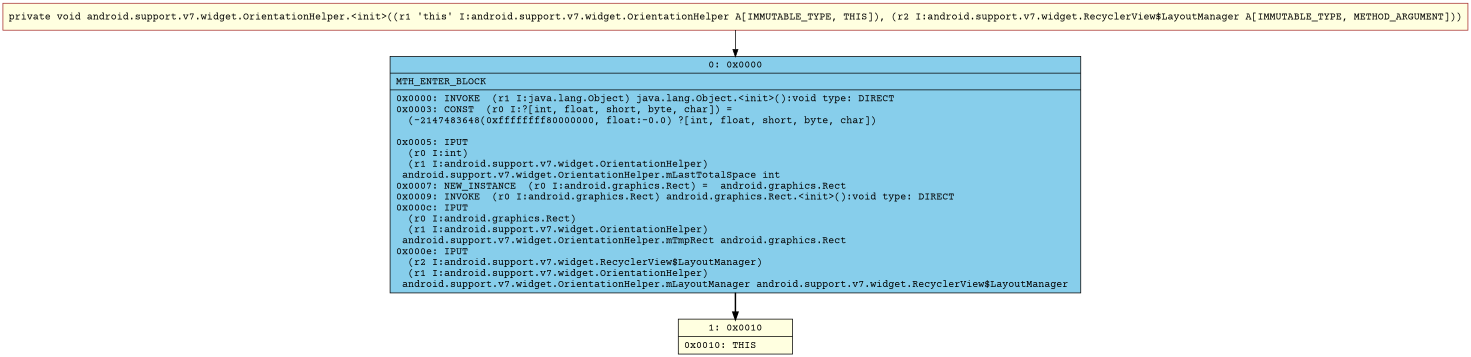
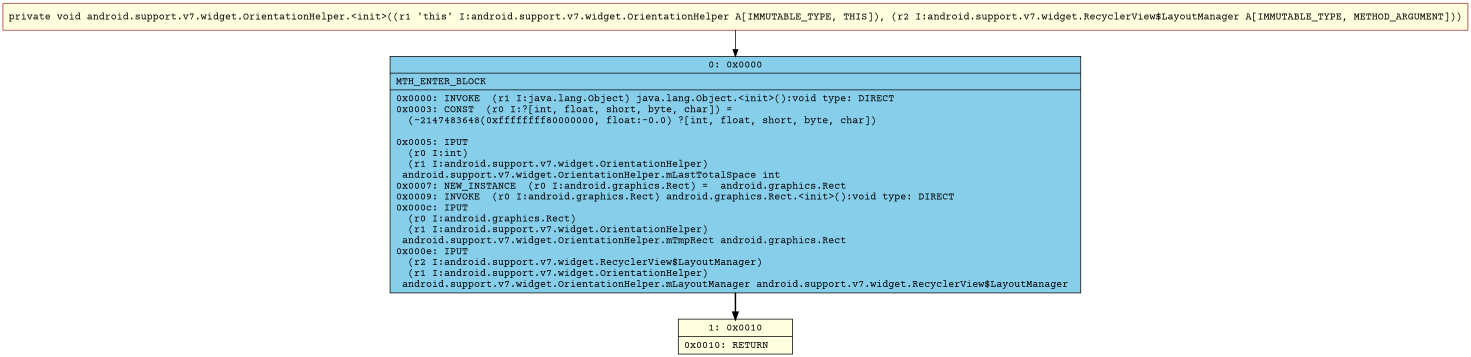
(729, 345) -> (735, 345)
